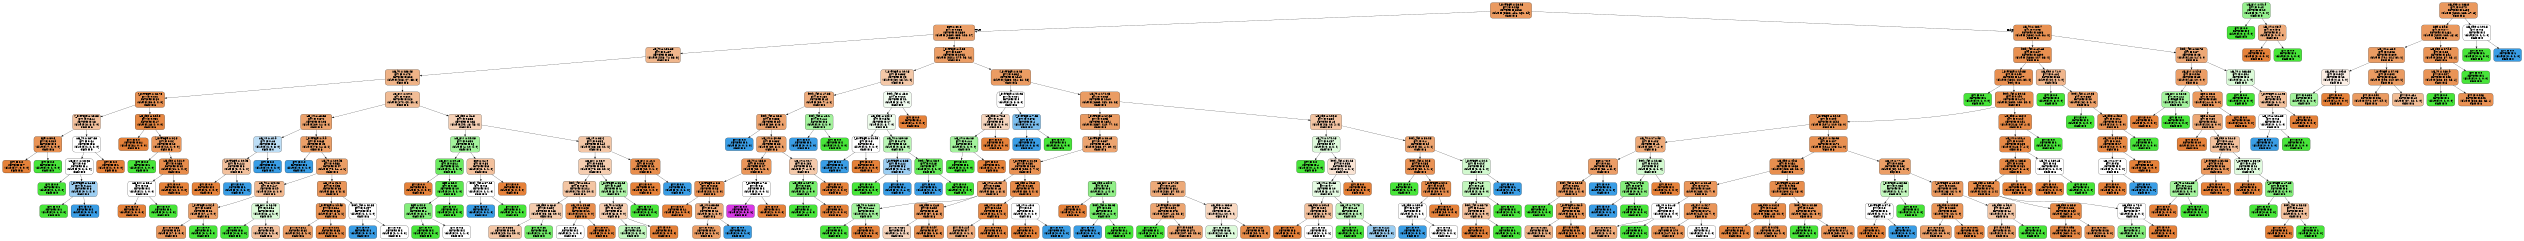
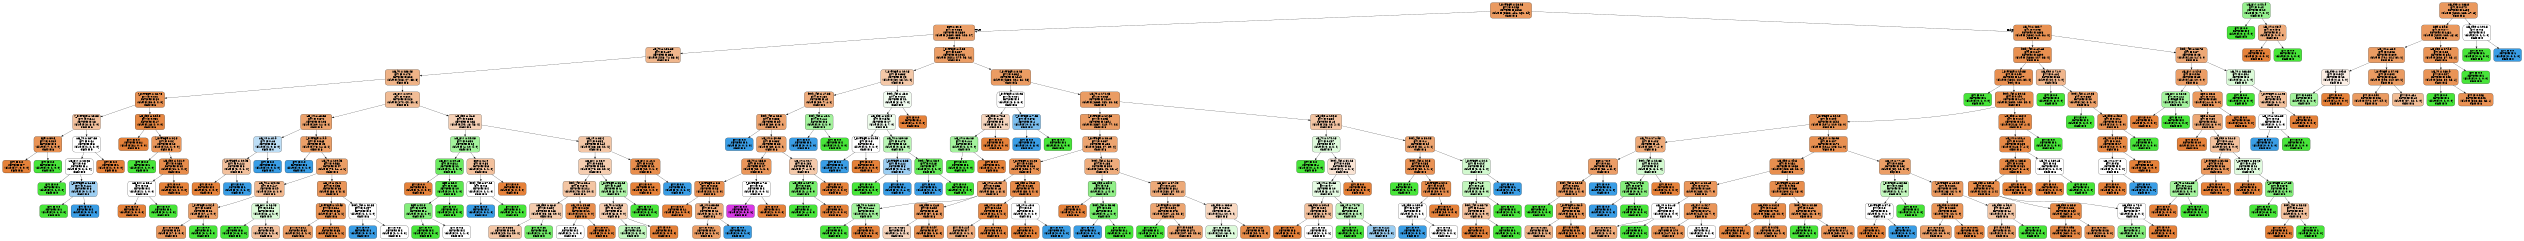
none -> (897, 88)
none -> (1102, 167)
none -> (1025, 199)
